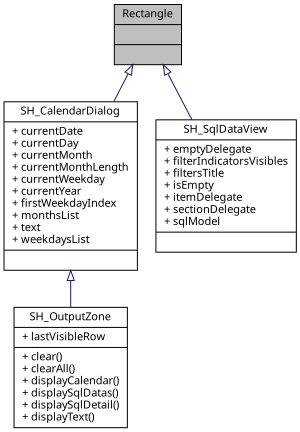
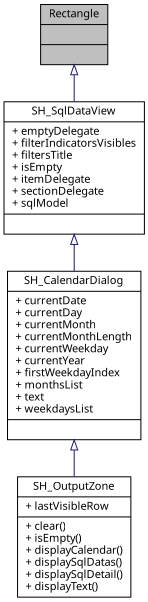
(121, 88) -> (74, 258)
(49, 369) -> (54, 538)
